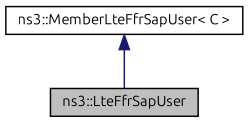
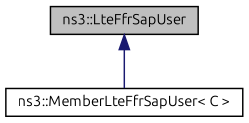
(124, 69) -> (124, 69)
